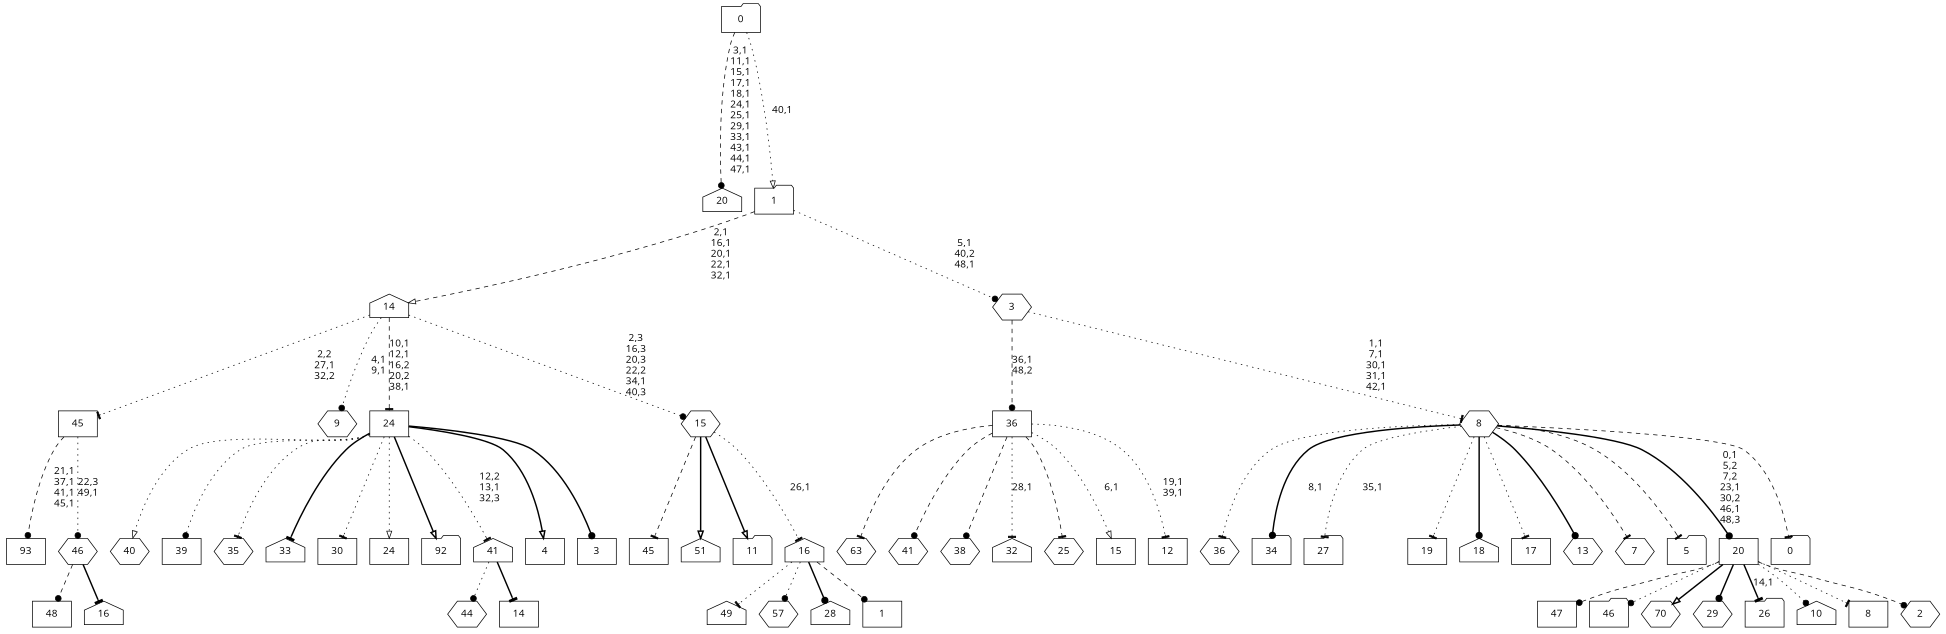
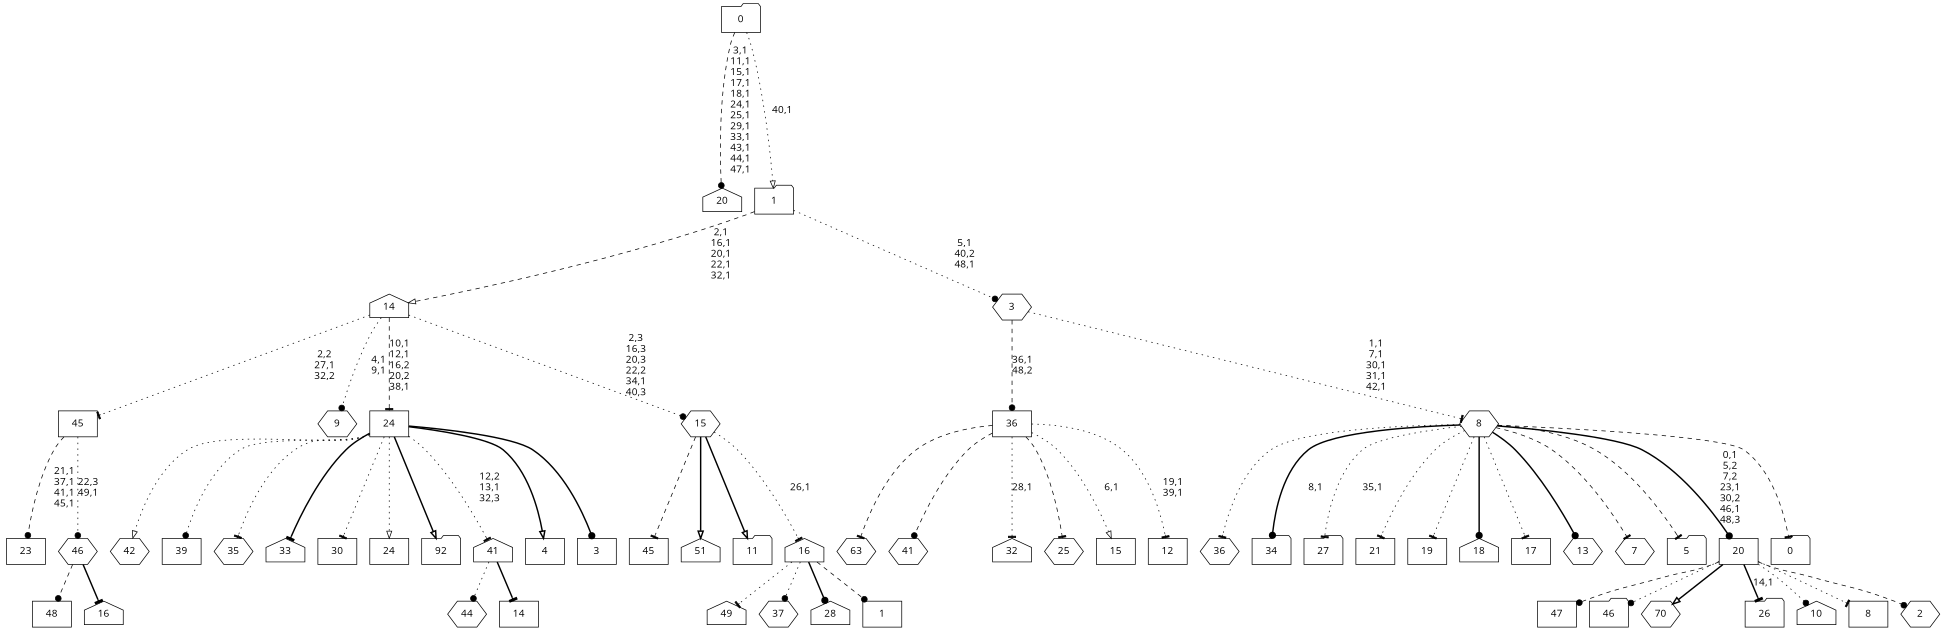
(26, 551) -> (26, 551)
(130, 551) -> (130, 551)
(960, 551) -> none
none -> (1375, 551)
(778, 614) -> (778, 614)
(1713, 614) -> none
